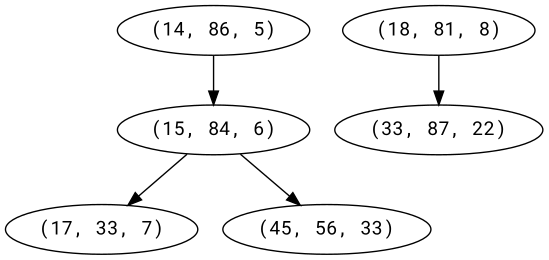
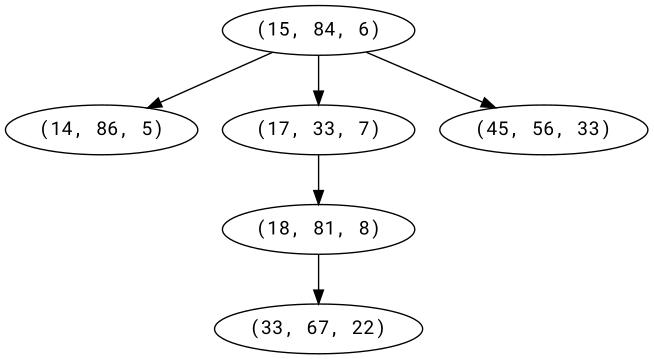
(214, 73) -> (217, 77)
(439, 130) -> (319, 329)
none -> (319, 173)
